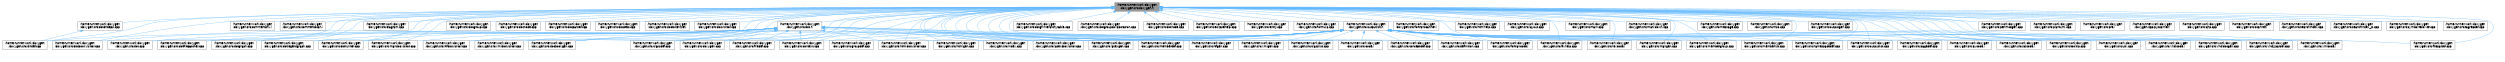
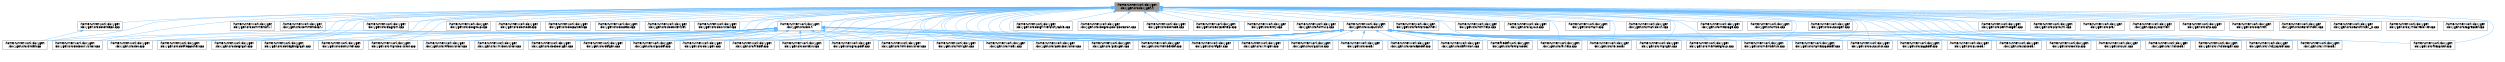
none -> (827, 36)
none -> (603, 45)
(1510, 45) -> (1510, 45)
